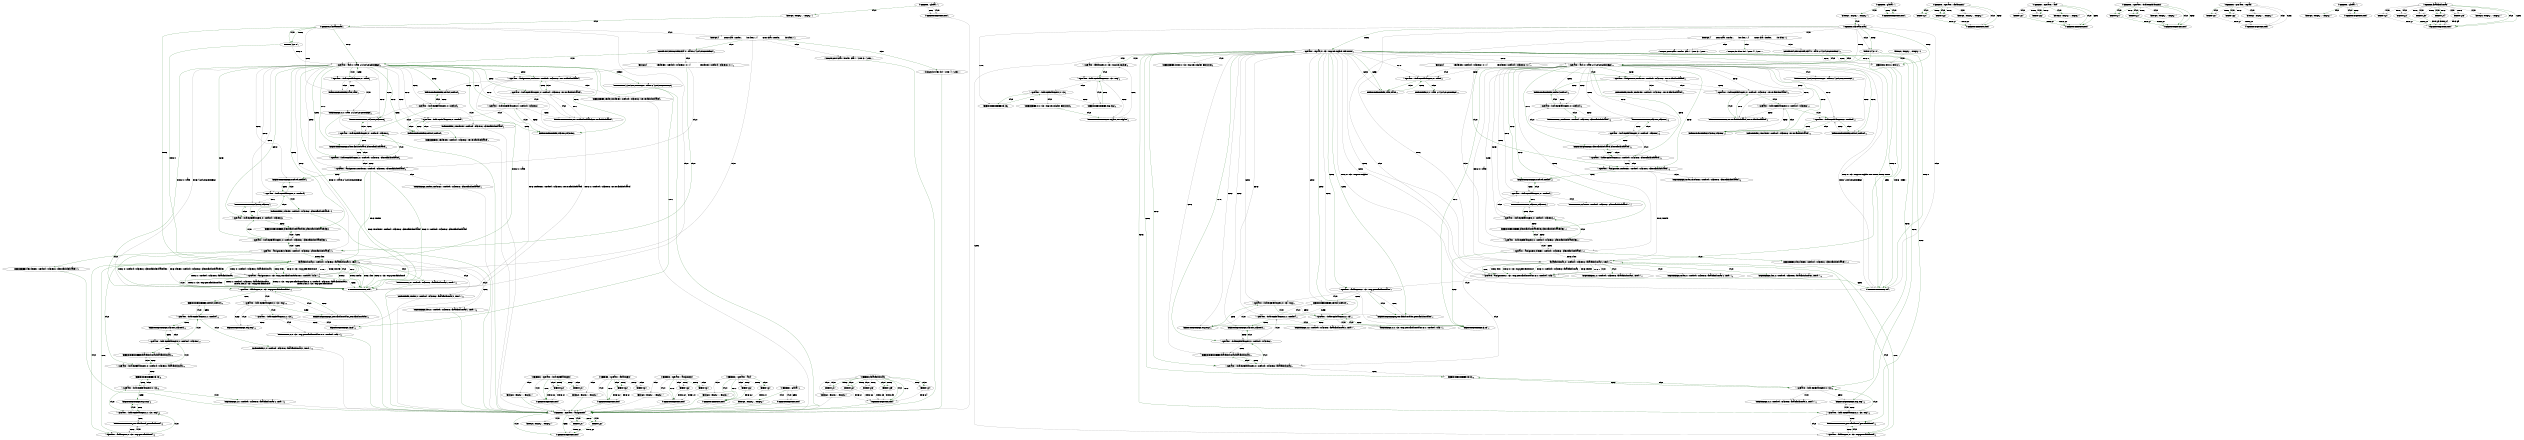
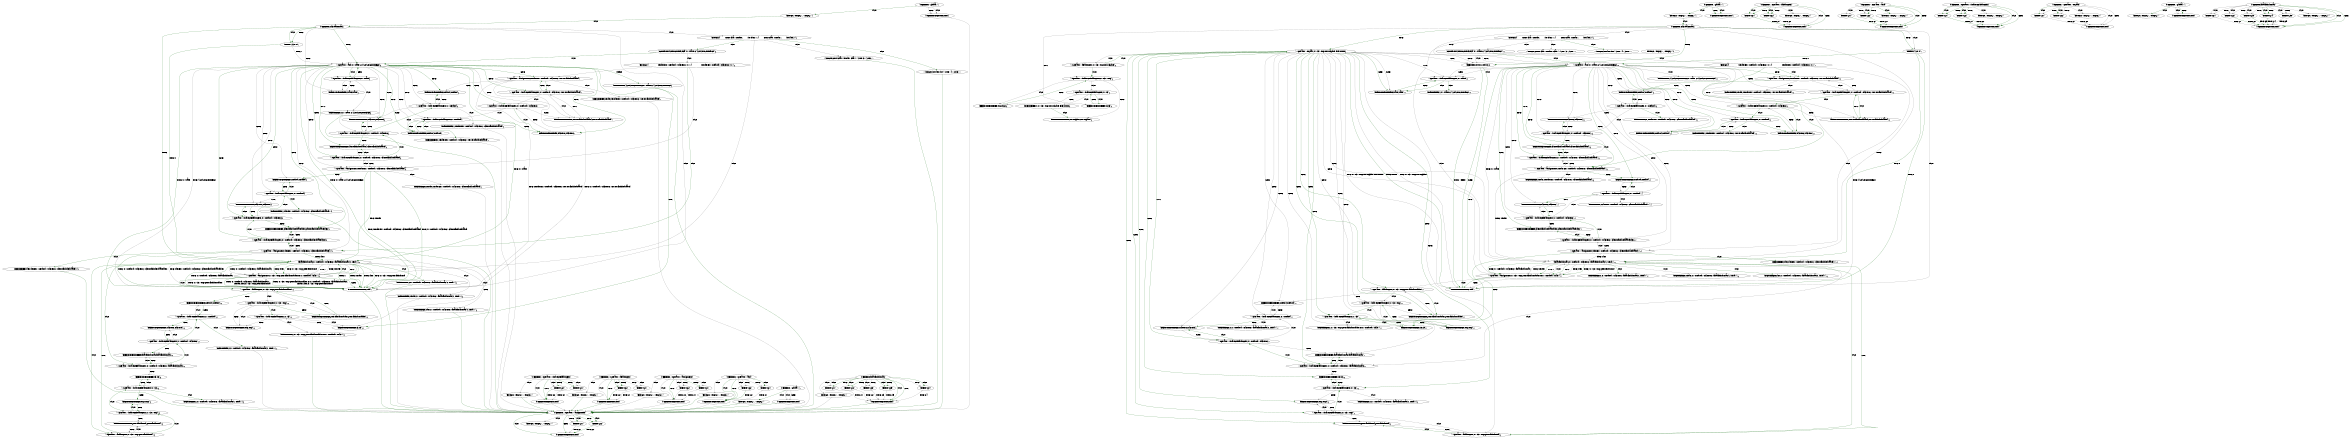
(1188, 65) -> none
(1131, 93) -> none
